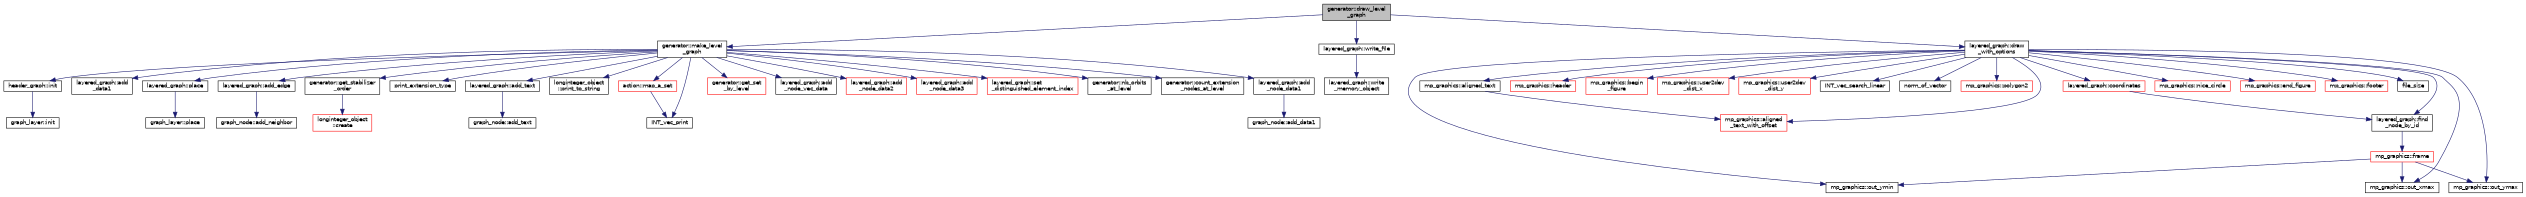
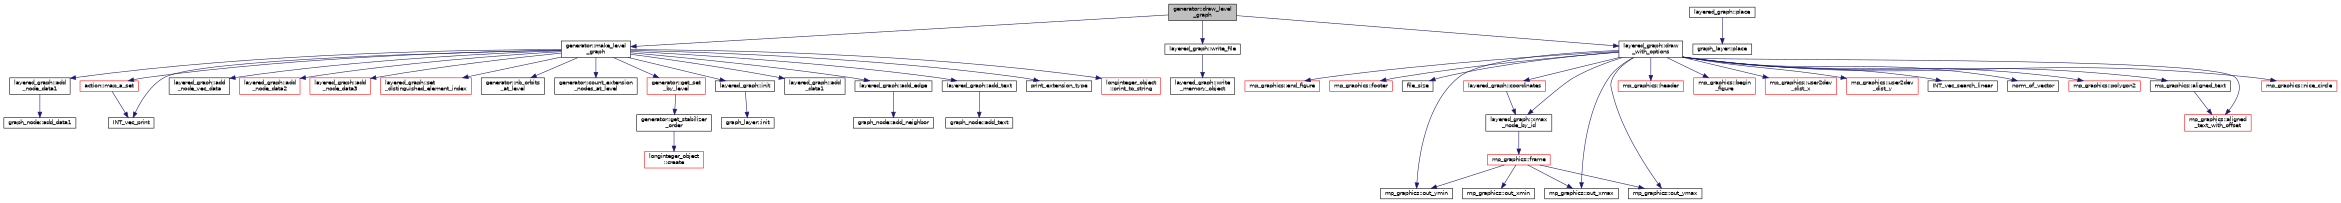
(521, 62) -> (675, 102)
(360, 63) -> none
(33, 86) -> (745, 86)
(579, 86) -> (1131, 86)
(2402, 123) -> (1519, 123)
none -> (1498, 194)
